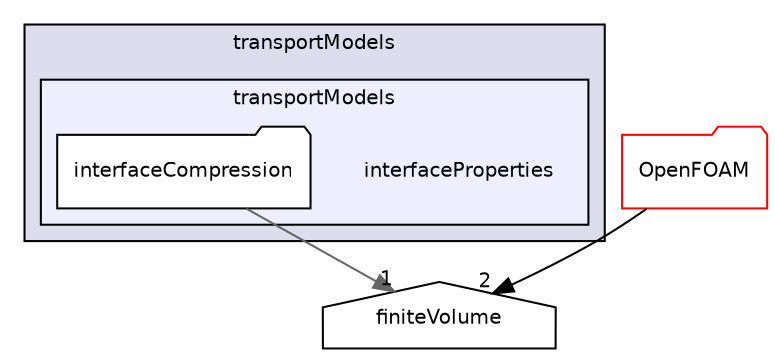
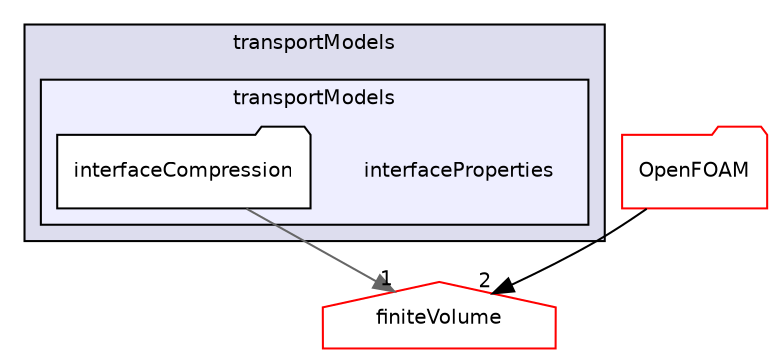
(439, 319) -> (439, 319)
